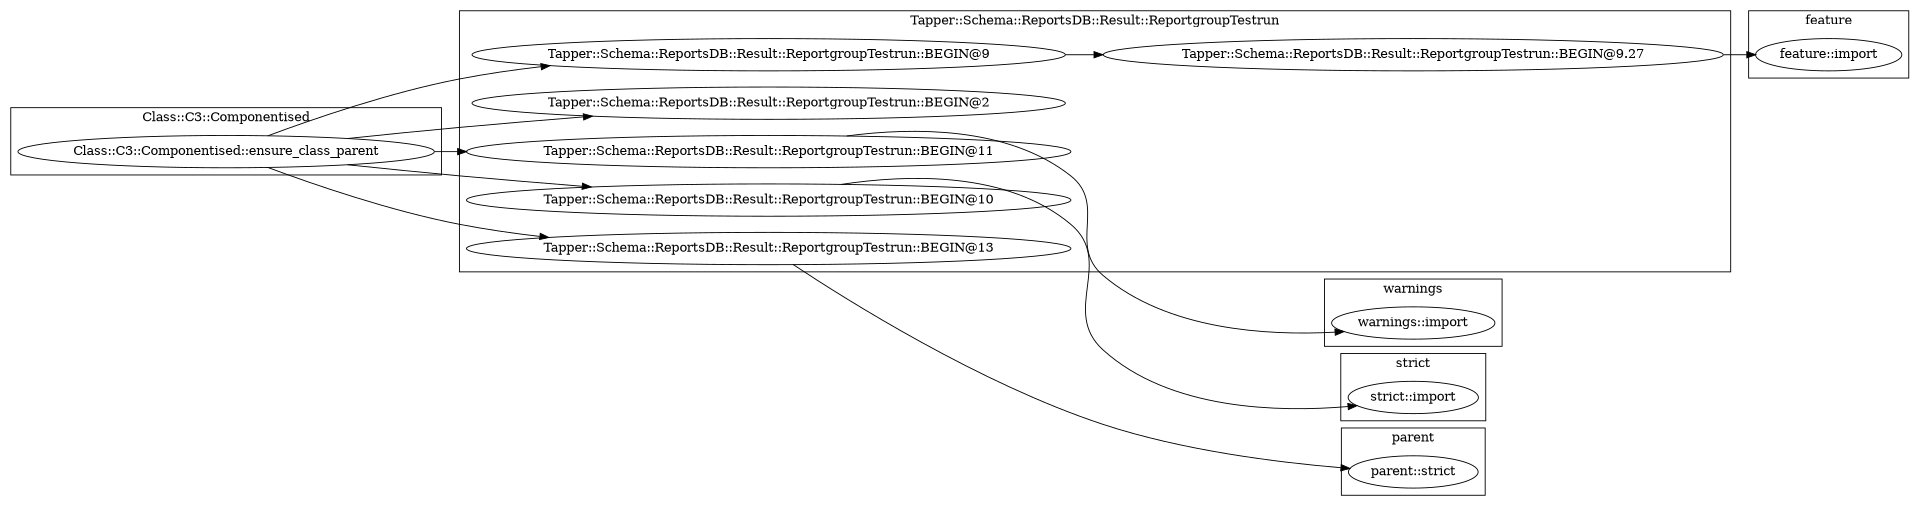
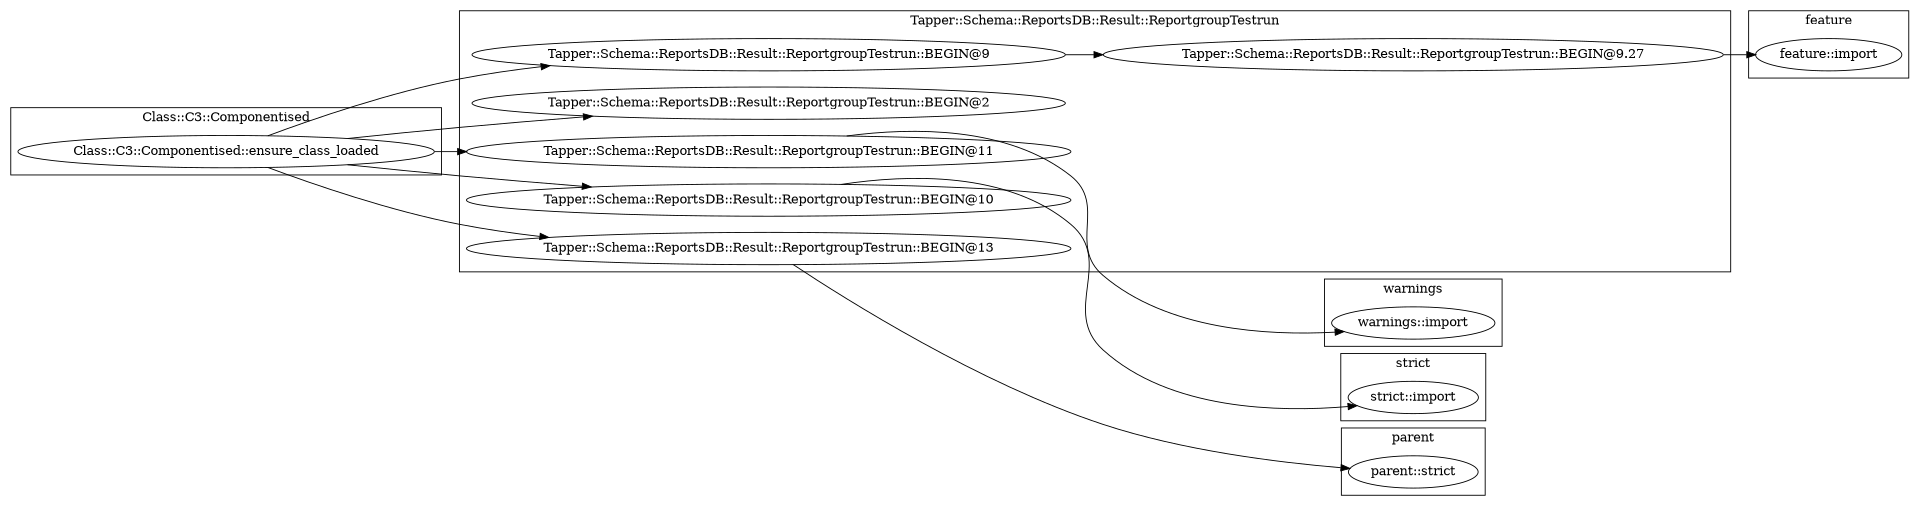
(226, 152) -> (226, 152)
